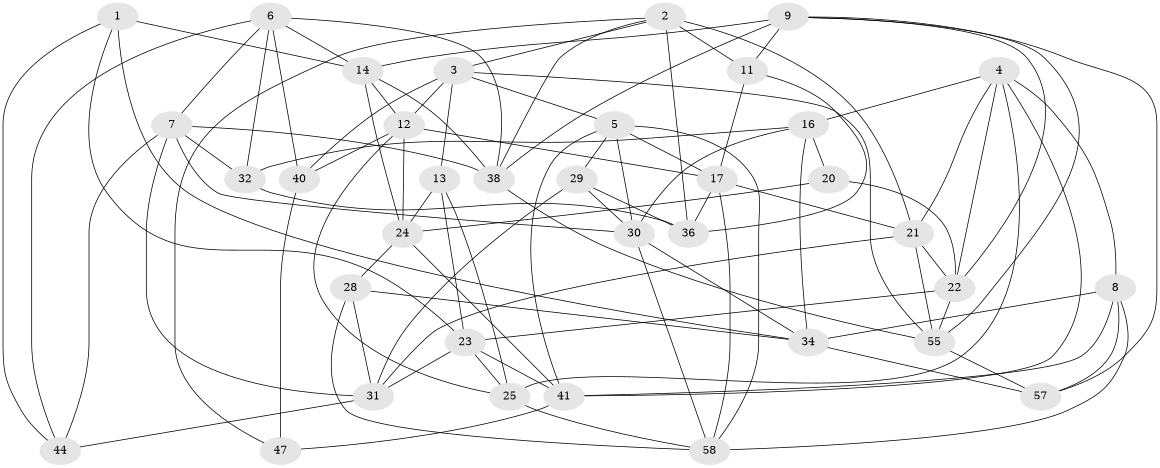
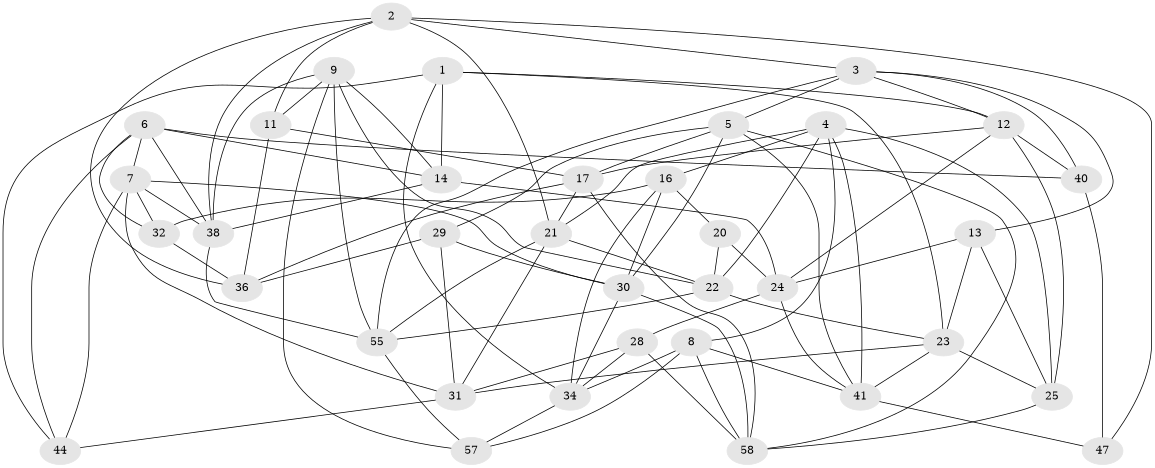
(384, 98) -> (753, 87)
